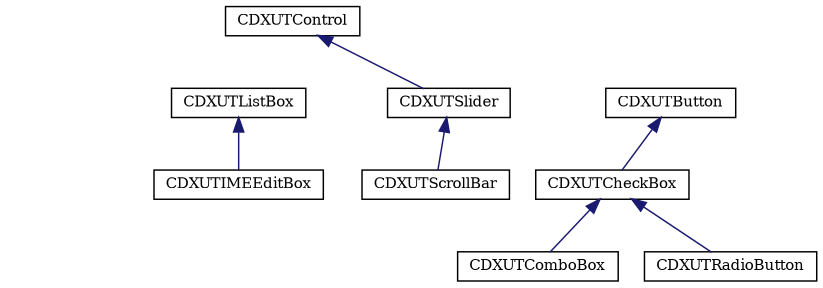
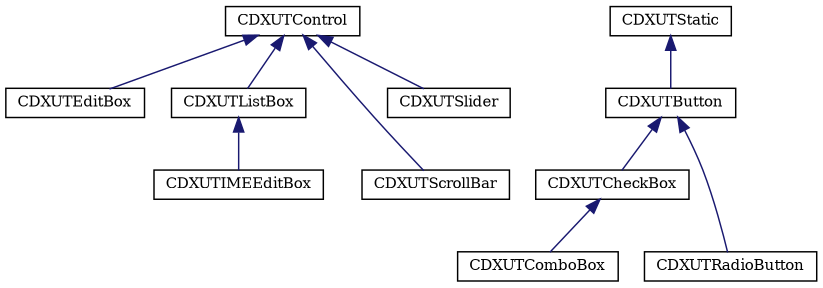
none -> (671, 21)
none -> (261, 68)
none -> (75, 103)
(441, 151) -> (367, 109)
(678, 230) -> (710, 190)
